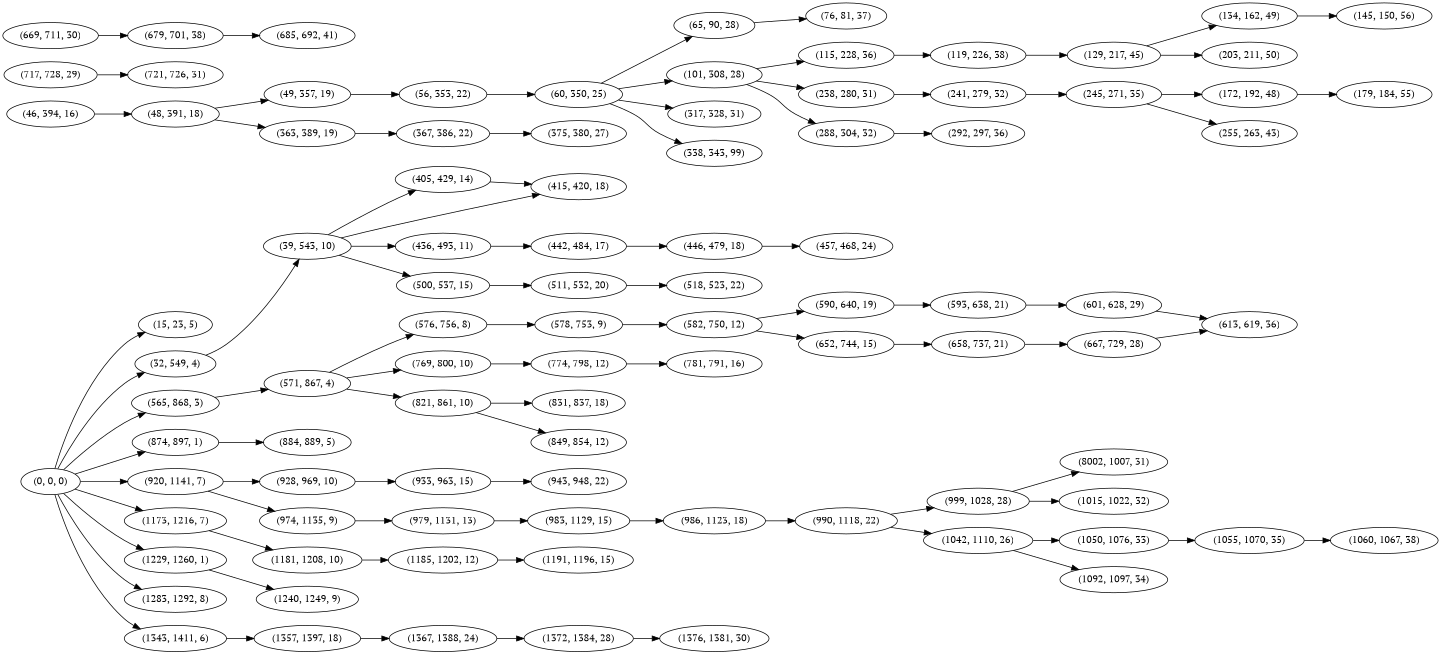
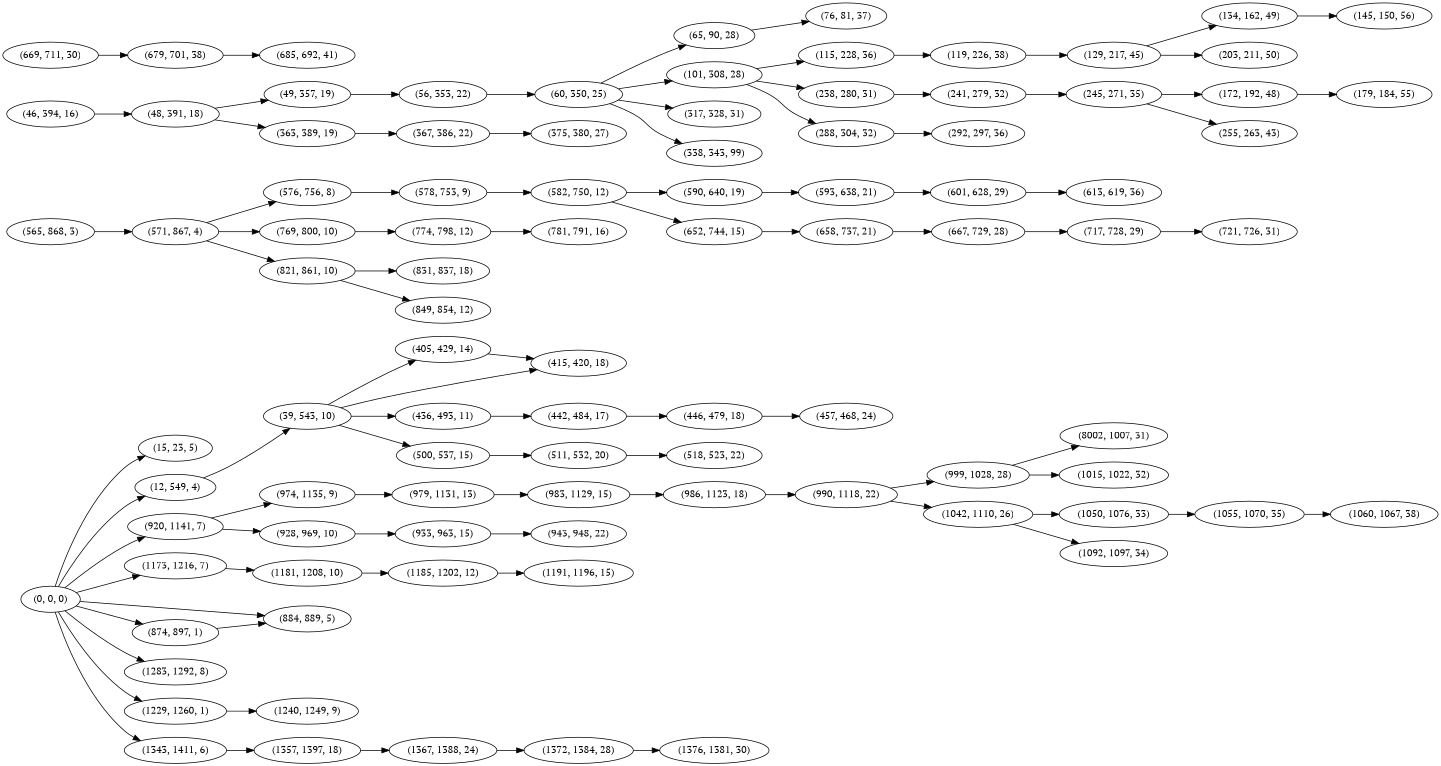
(1178, 335) -> (1042, 232)
(175, 364) -> (175, 487)
(99, 440) -> (169, 608)
